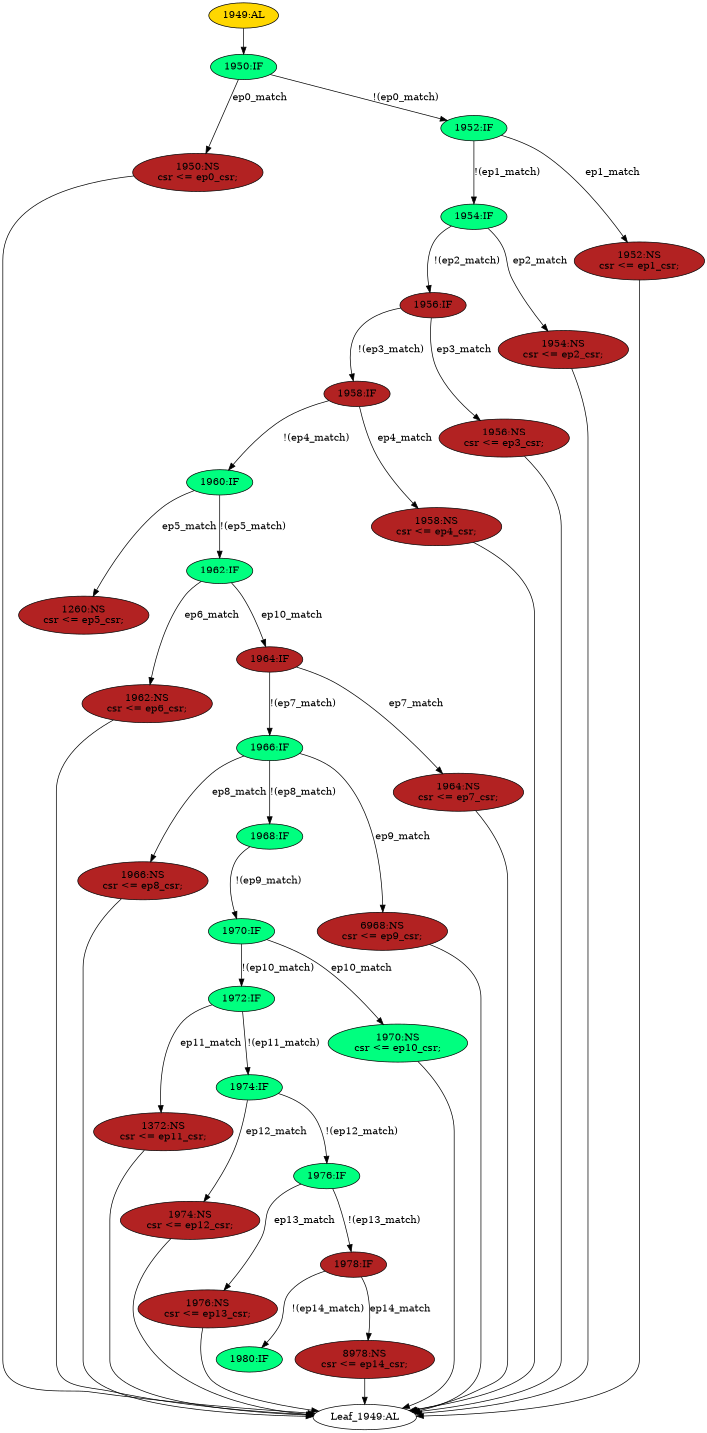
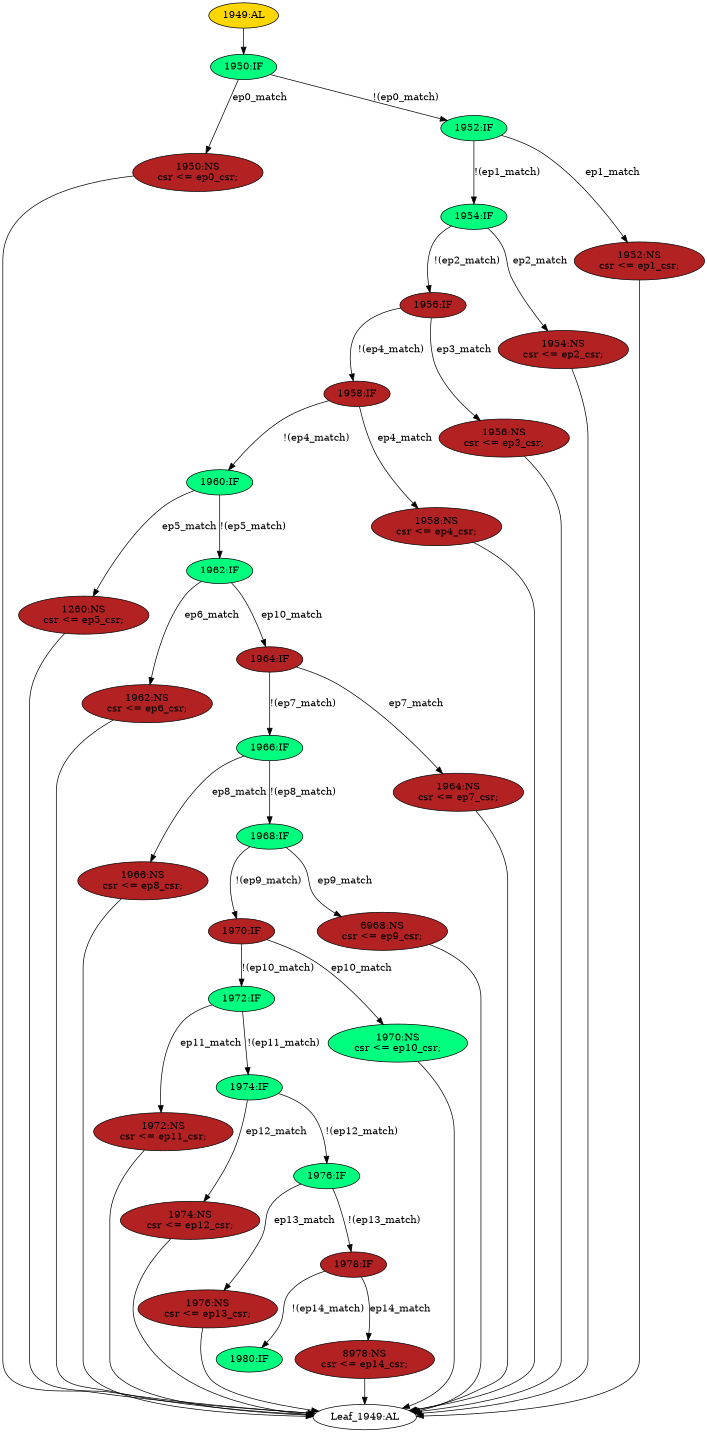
(391, 350) -> (391, 350)
(365, 814) -> (309, 882)
(242, 931) -> (242, 931)
(163, 1132) -> (163, 1132)
none -> (30, 1139)
